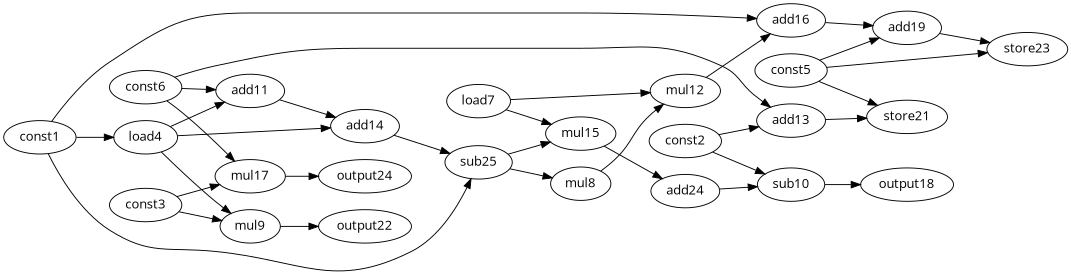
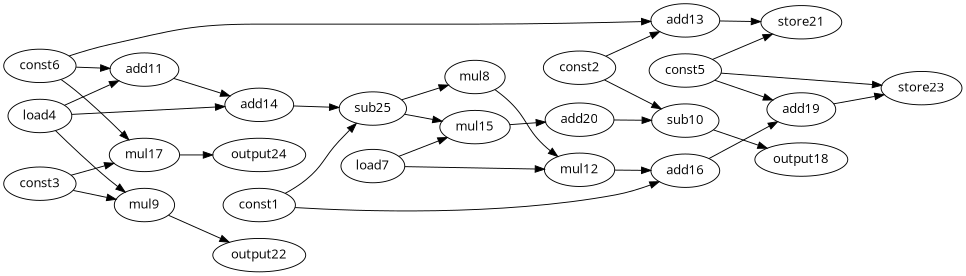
(90, 137) -> none
(685, 191) -> (580, 120)
